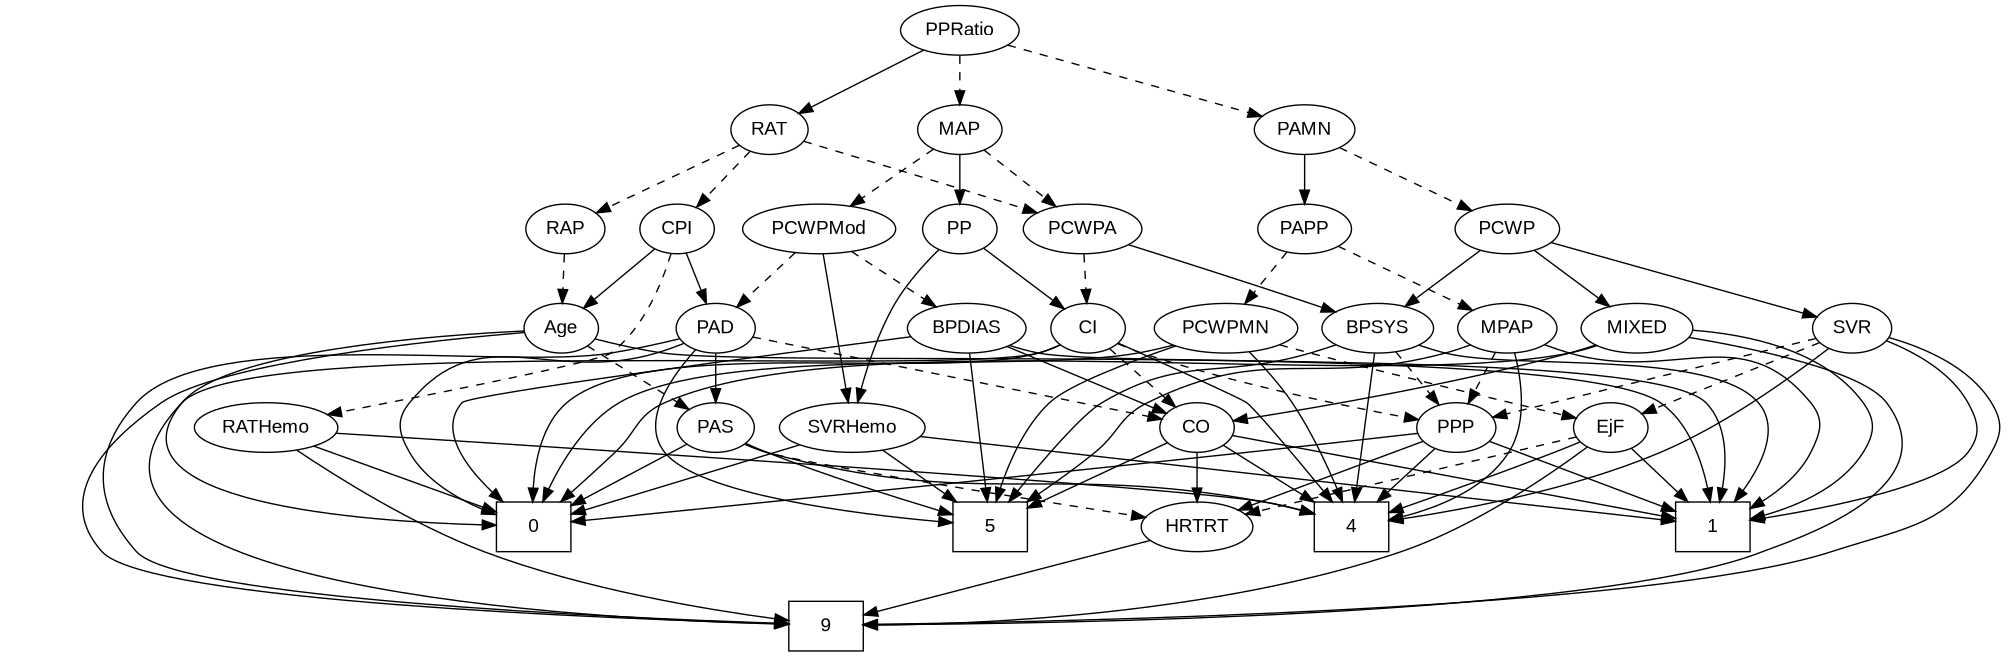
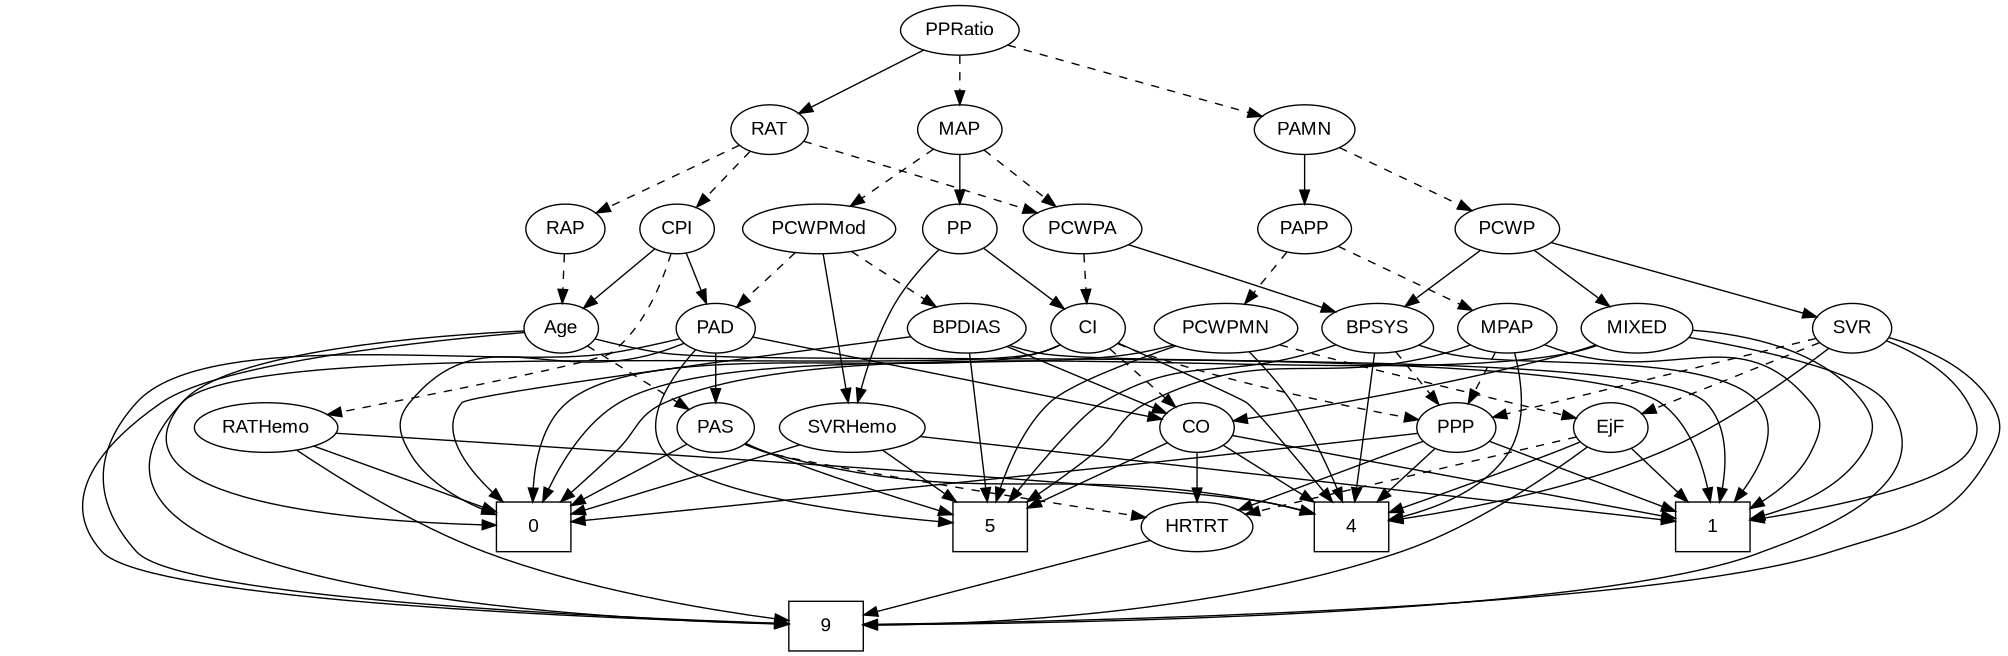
(950, 377) -> (950, 377)
